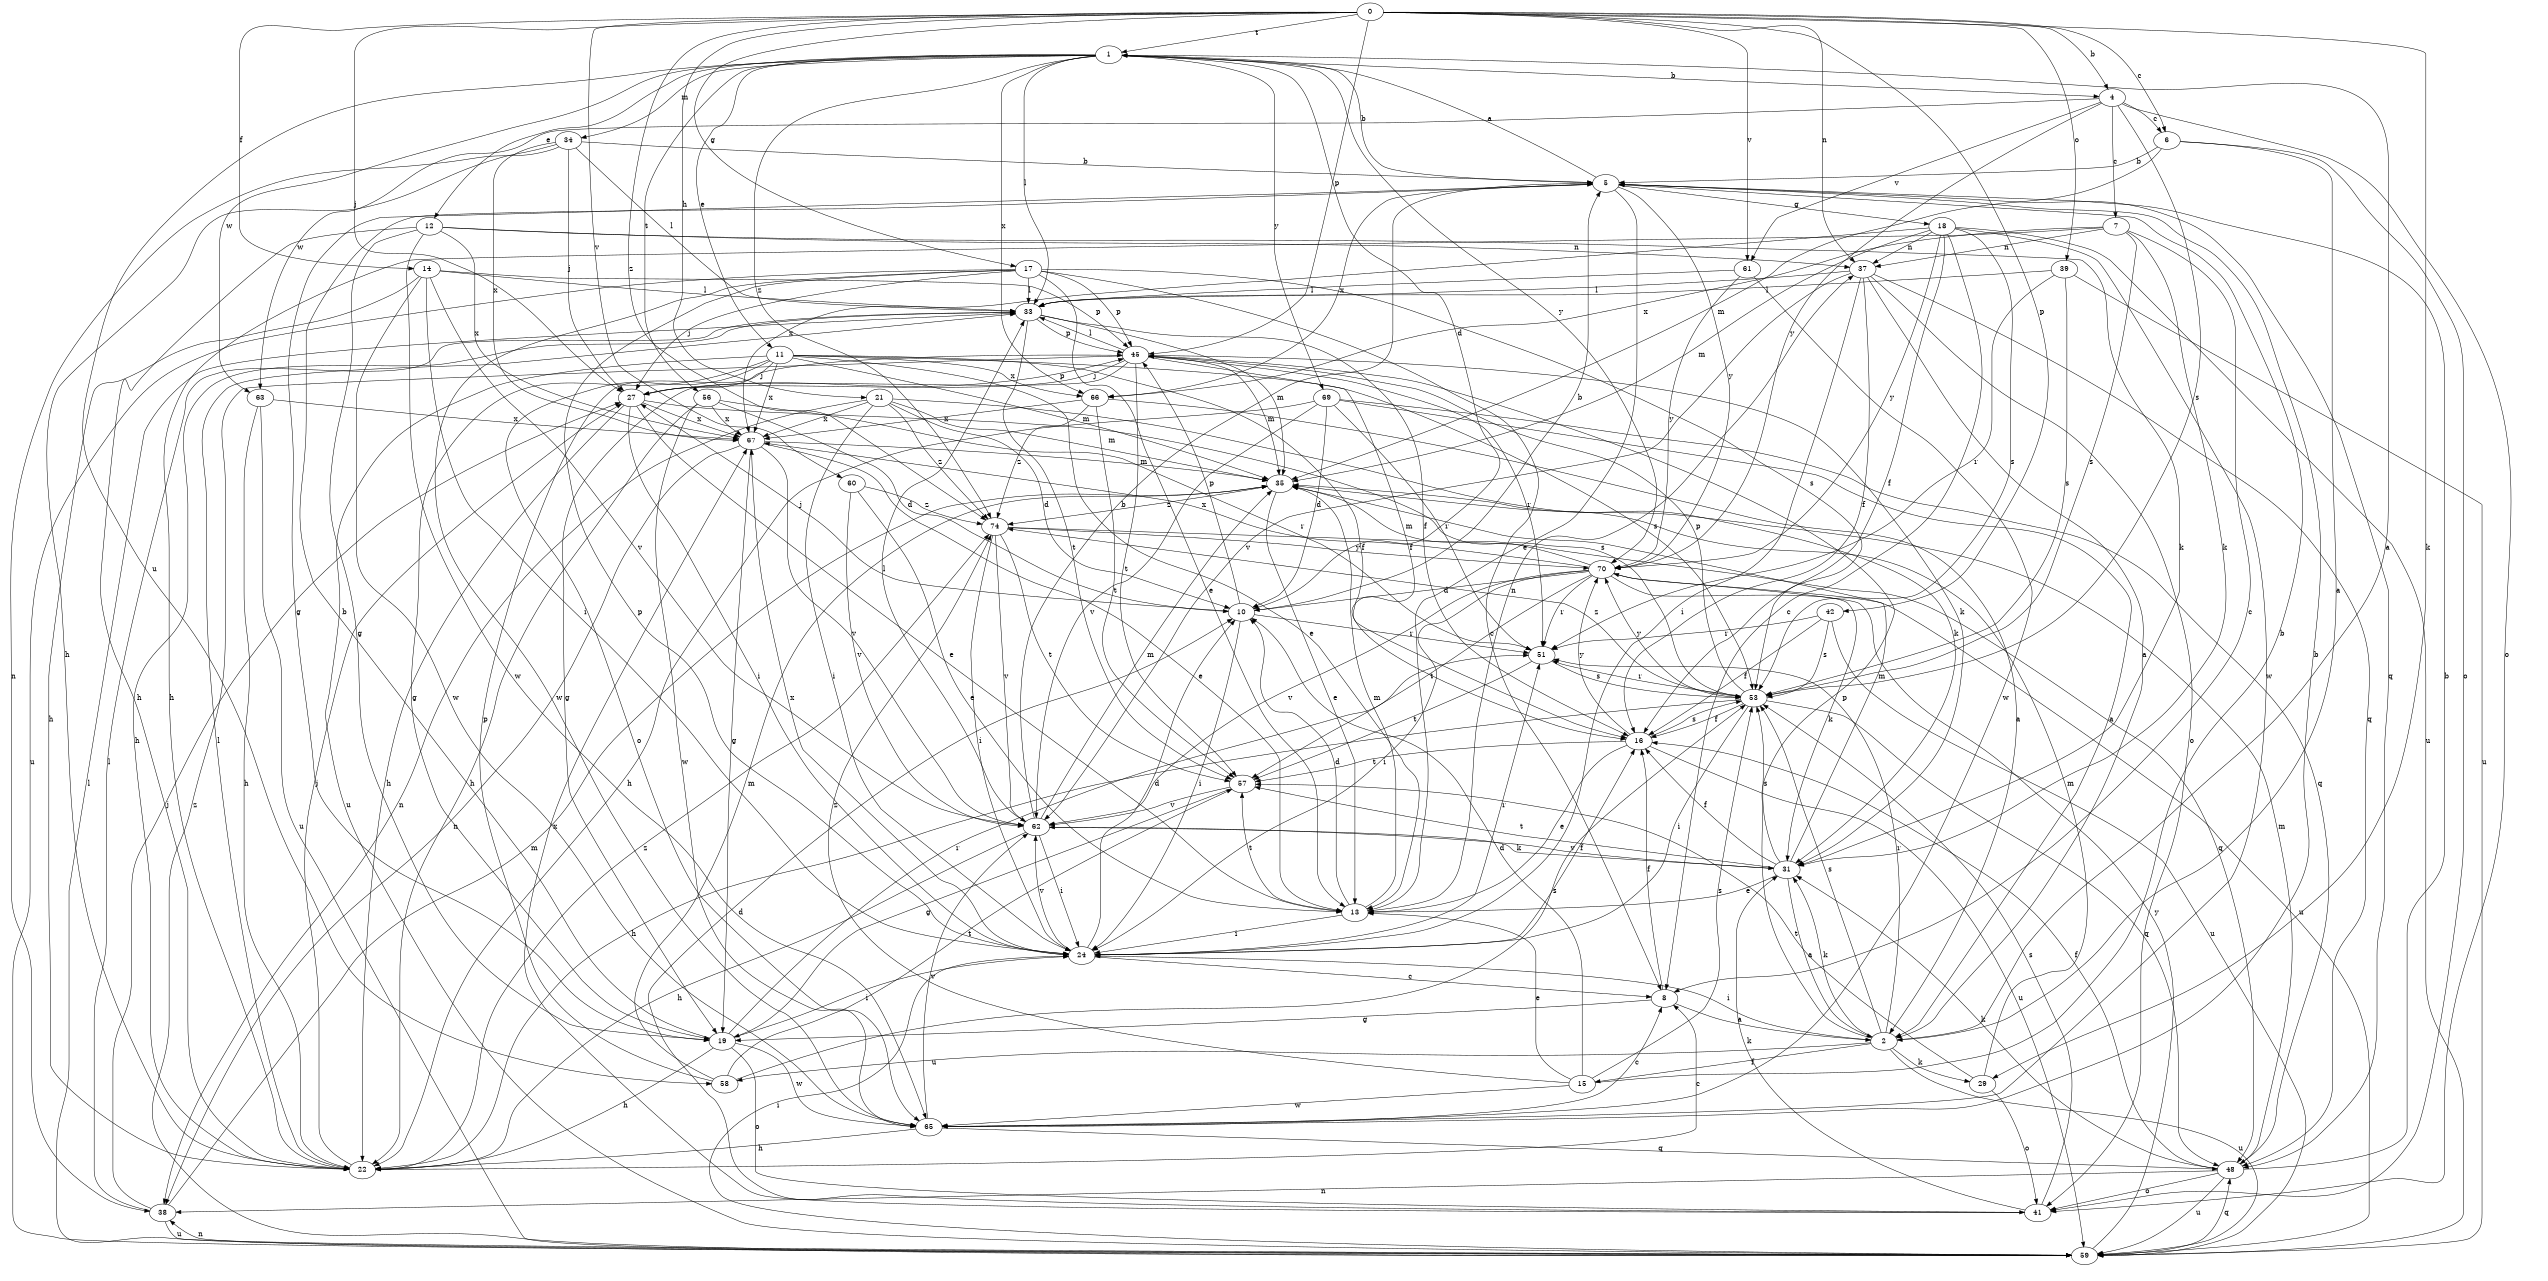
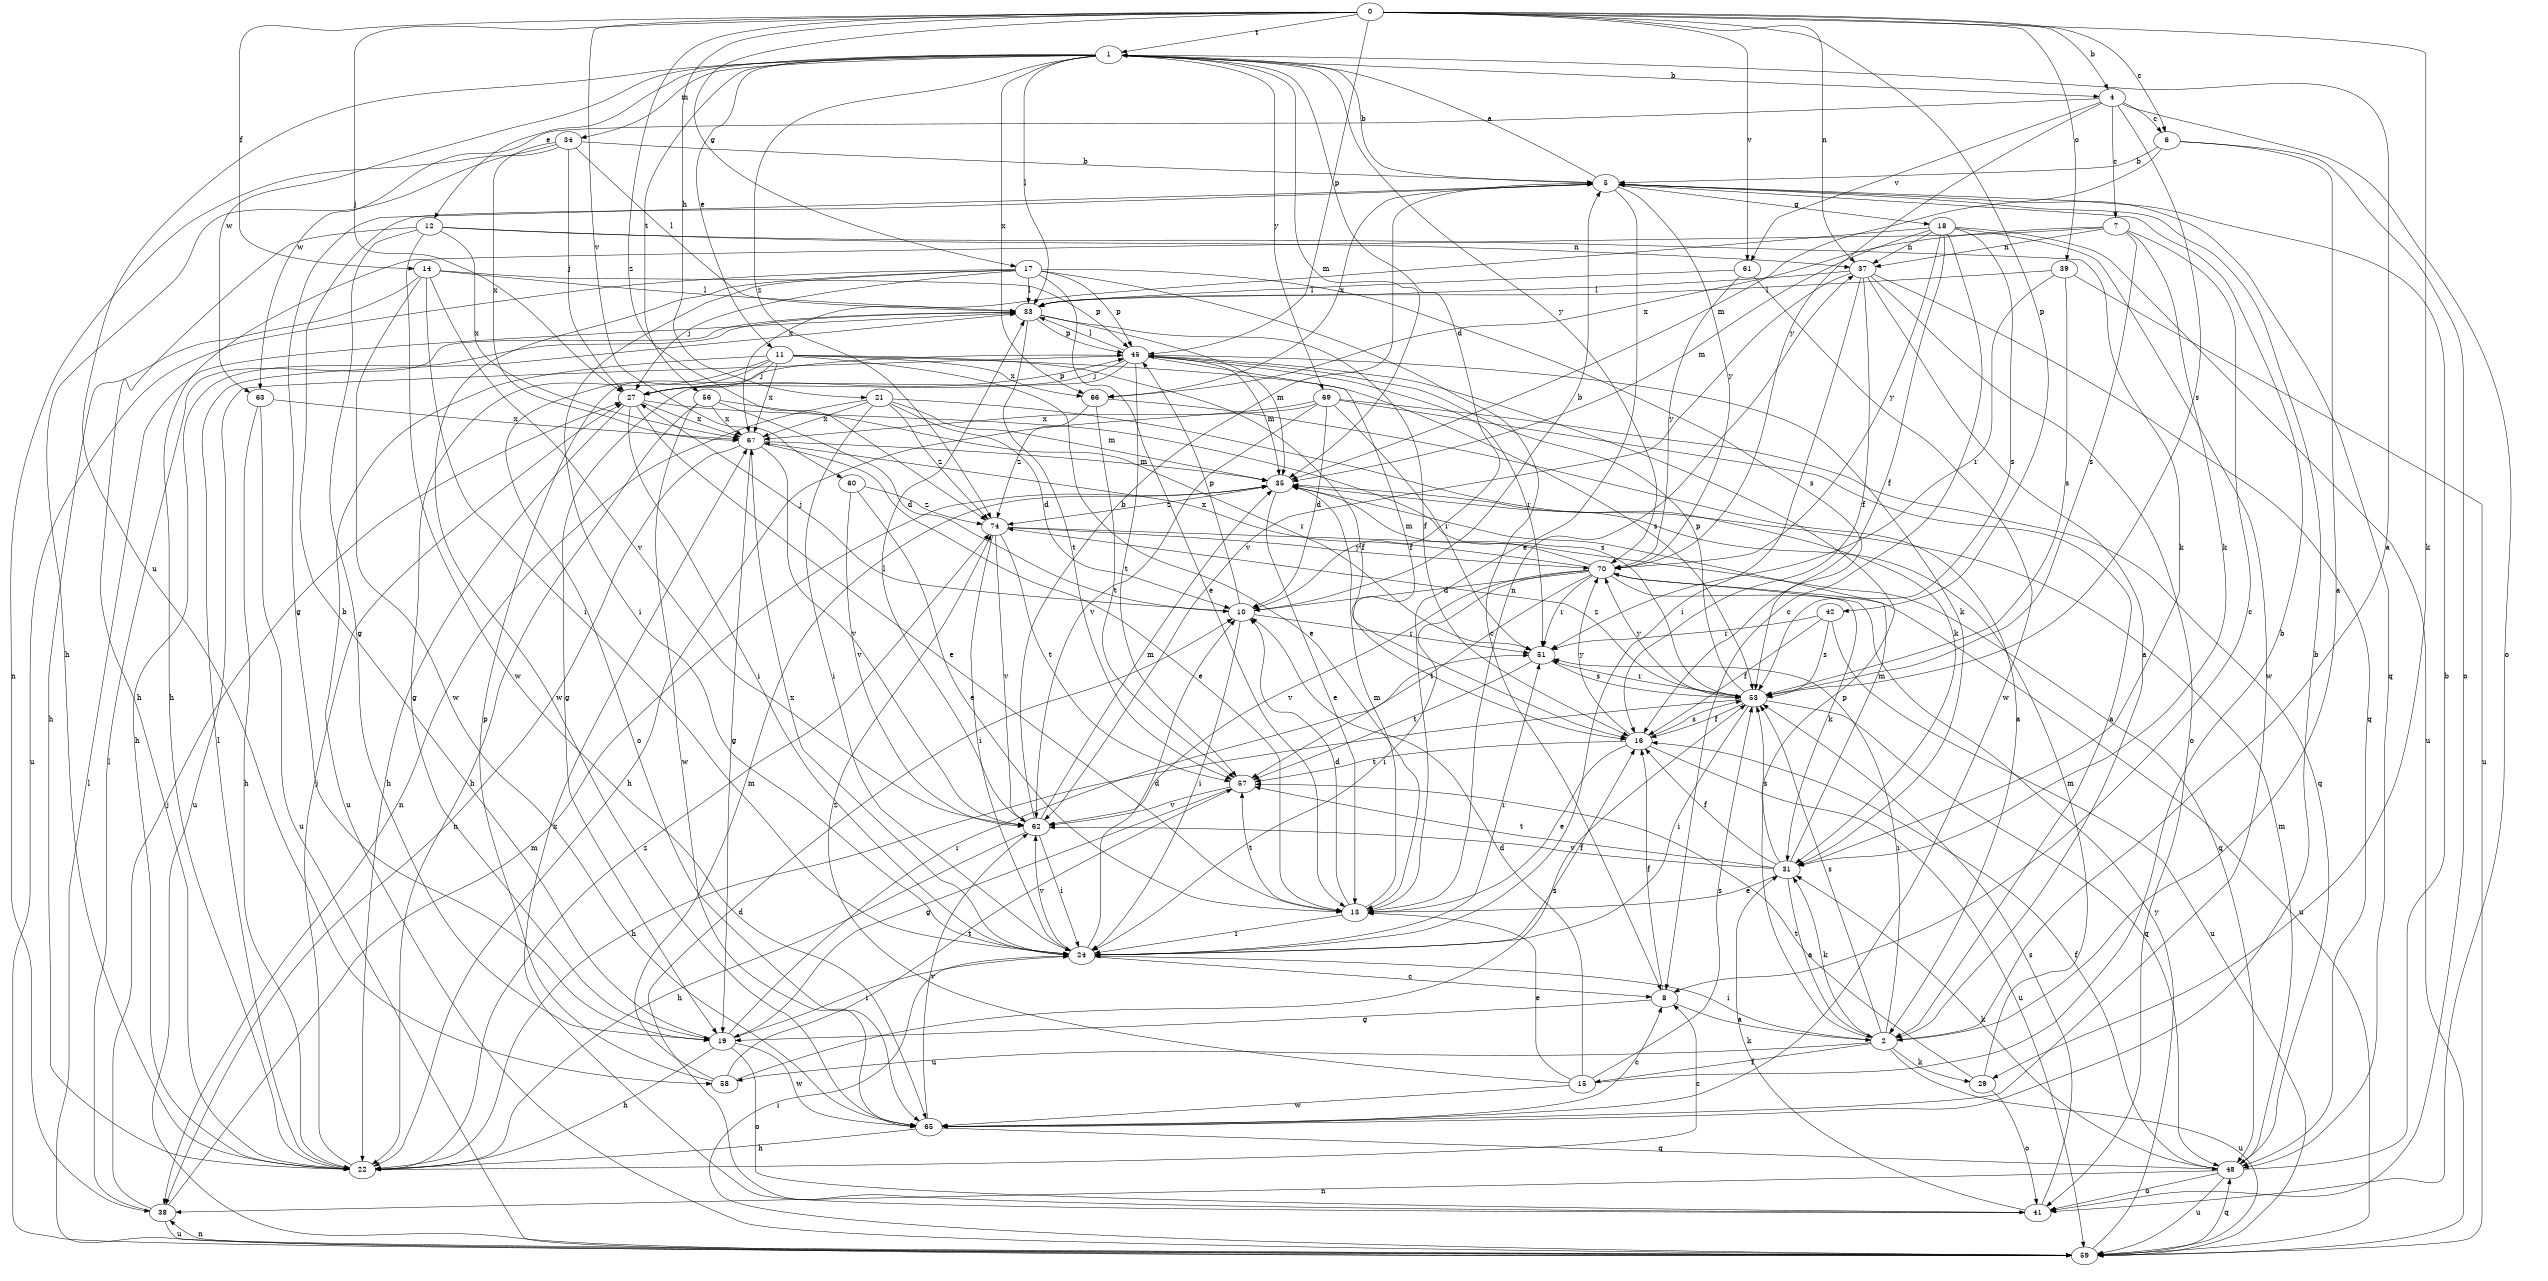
(949, 416) -> (1043, 416)
(1054, 416) -> (1307, 262)
(640, 612) -> (640, 612)
(195, 805) -> (195, 805)
(1516, 852) -> none
